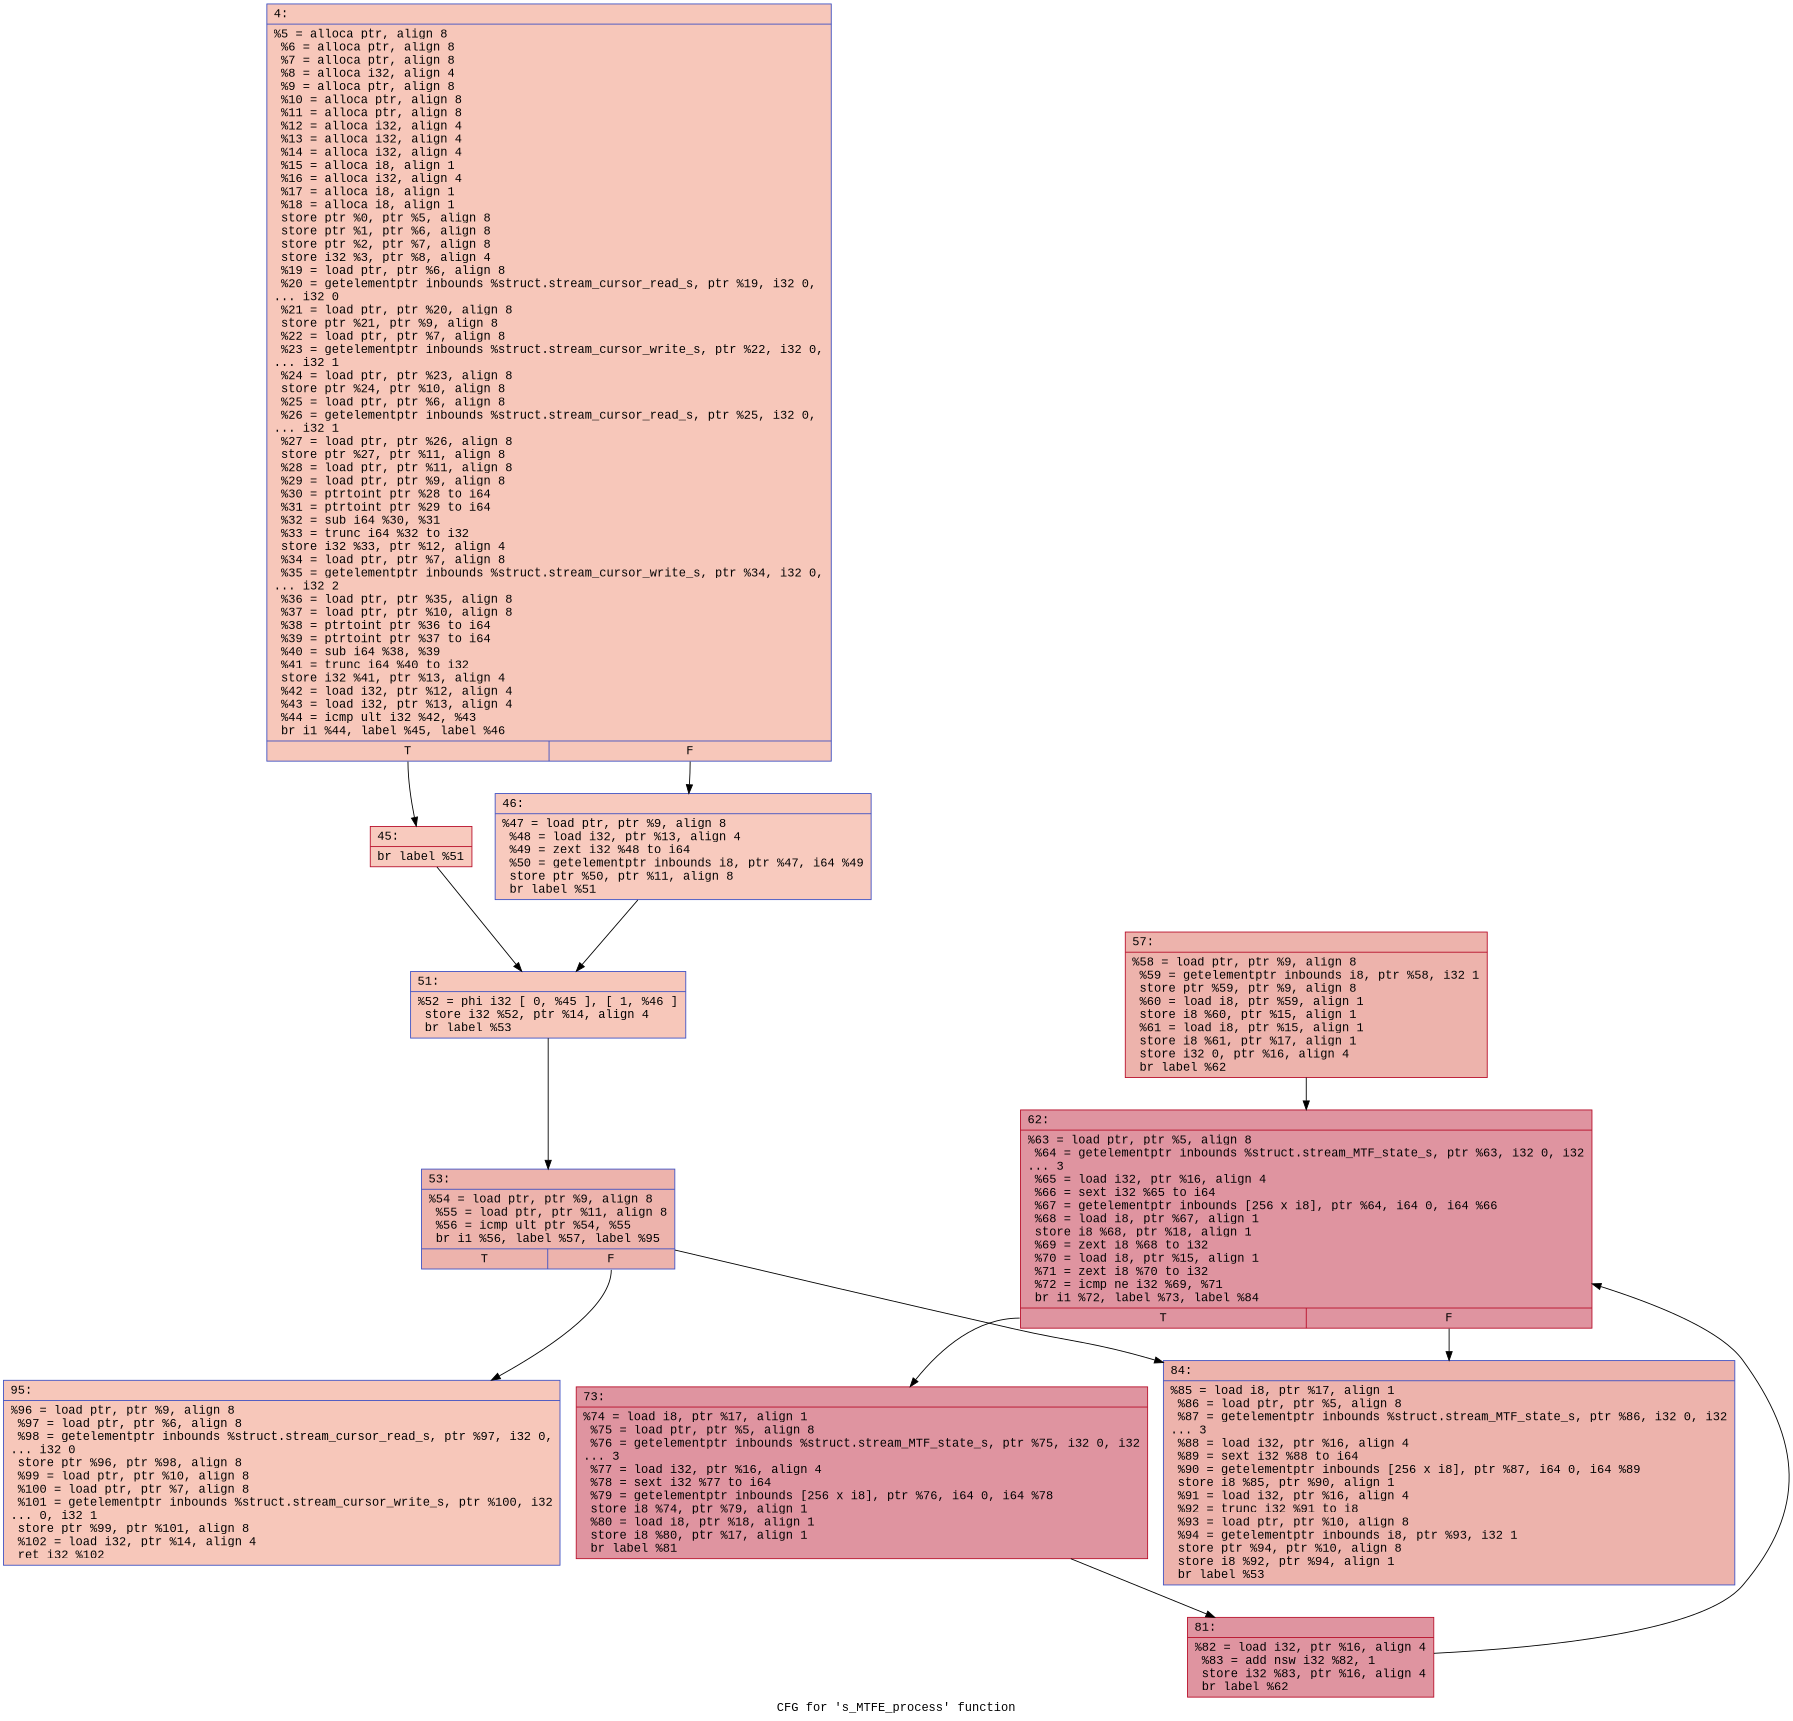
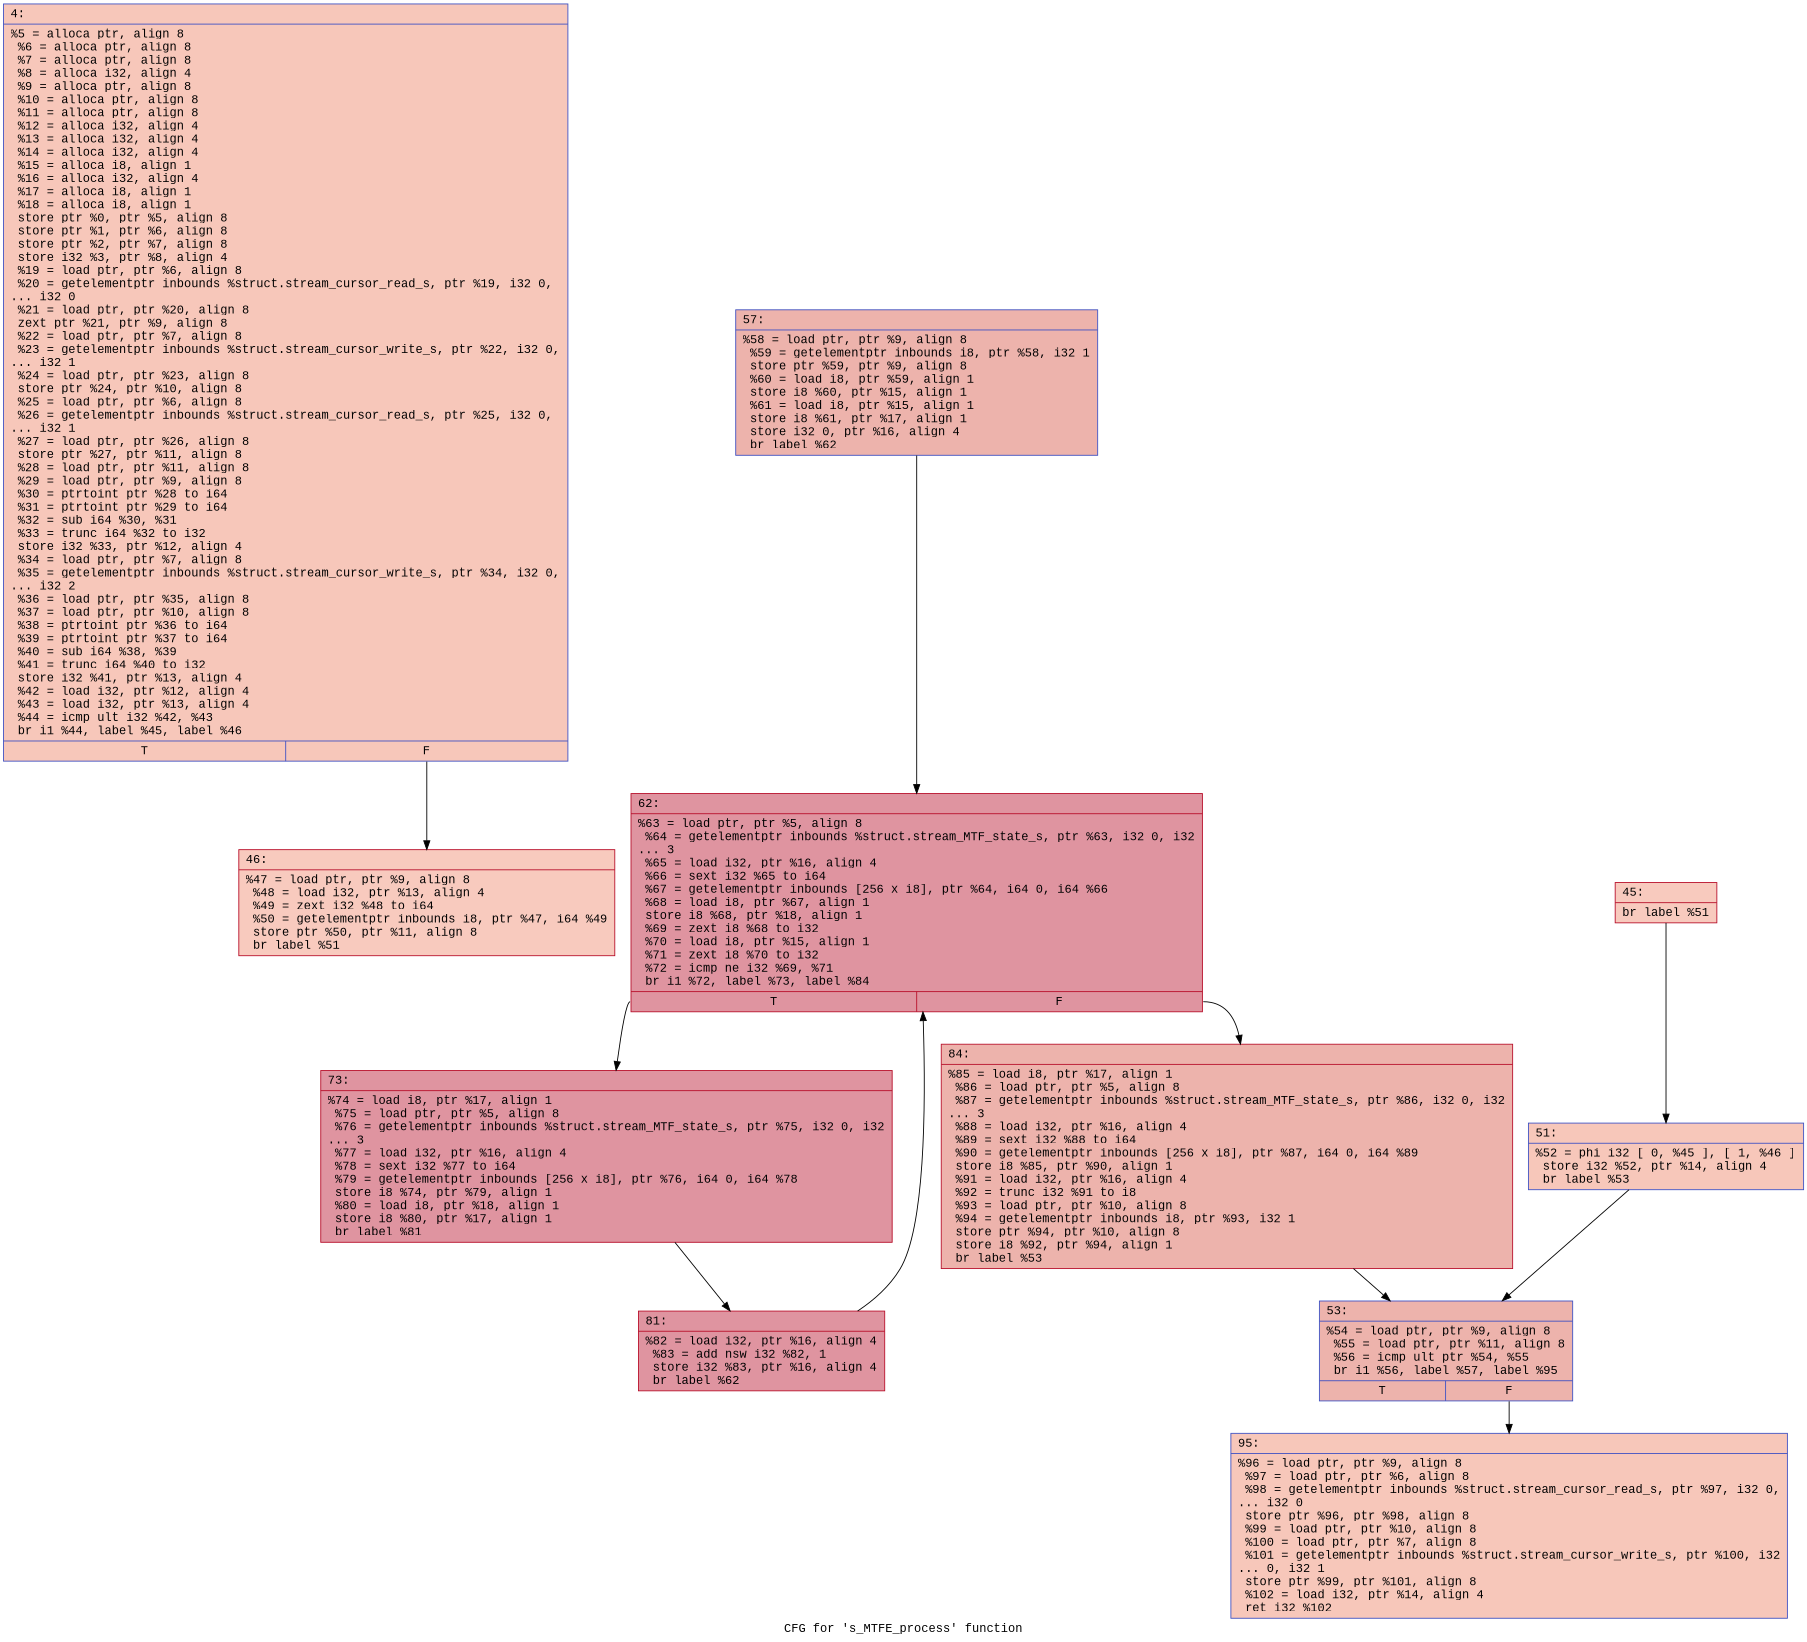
(386, 323) -> (119, 323)
(410, 790) -> none
(683, 847) -> (427, 903)
(610, 932) -> none
(1306, 1005) -> (917, 383)
(915, 1306) -> (1368, 1282)
(1449, 1473) -> (1227, 1156)
